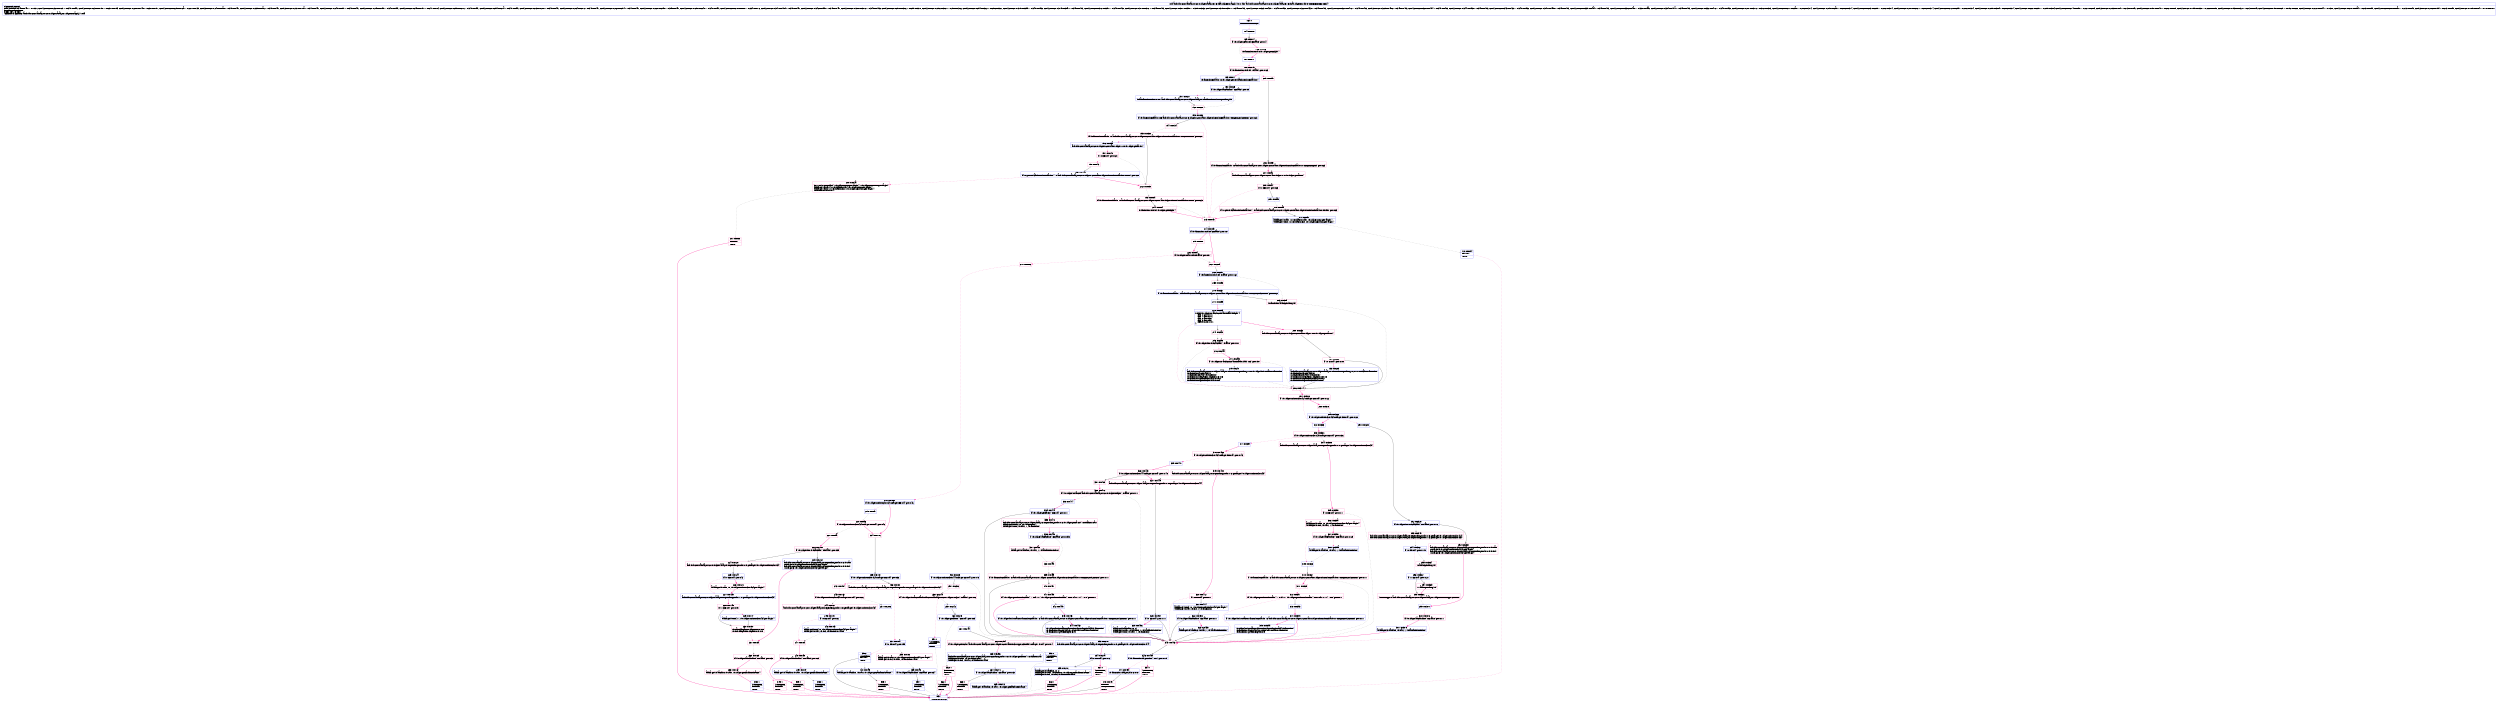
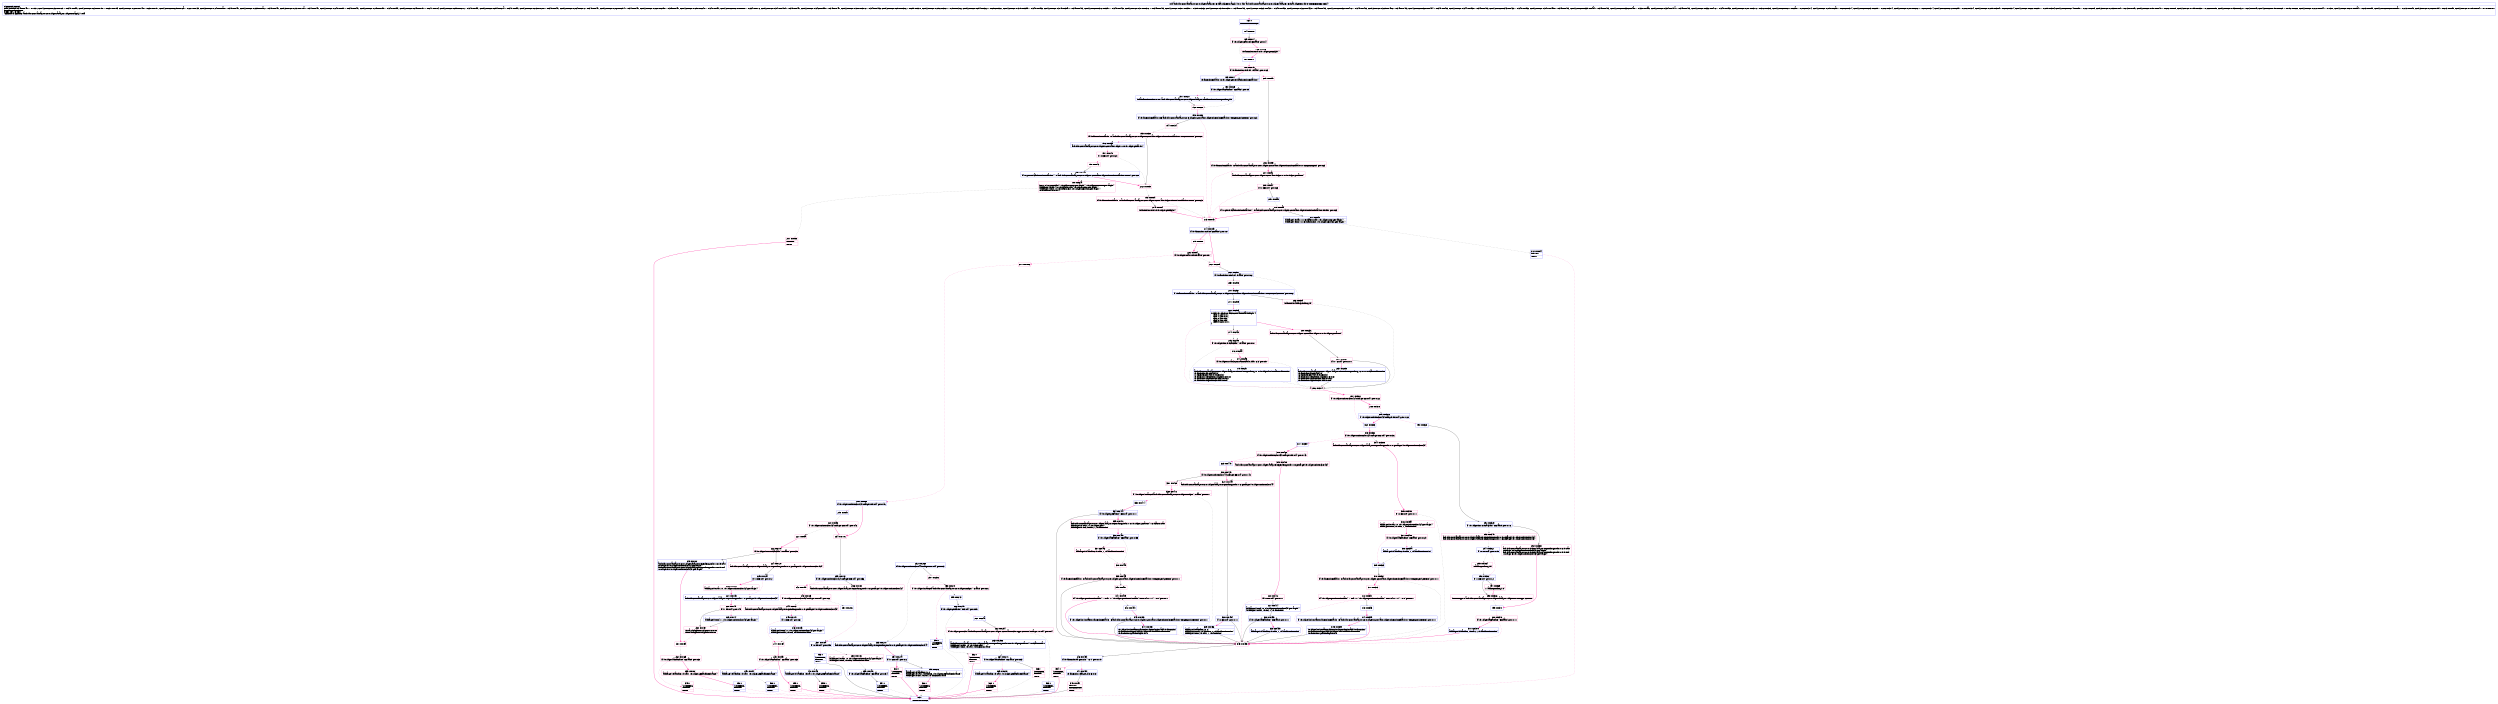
(946, 678) -> (998, 678)
